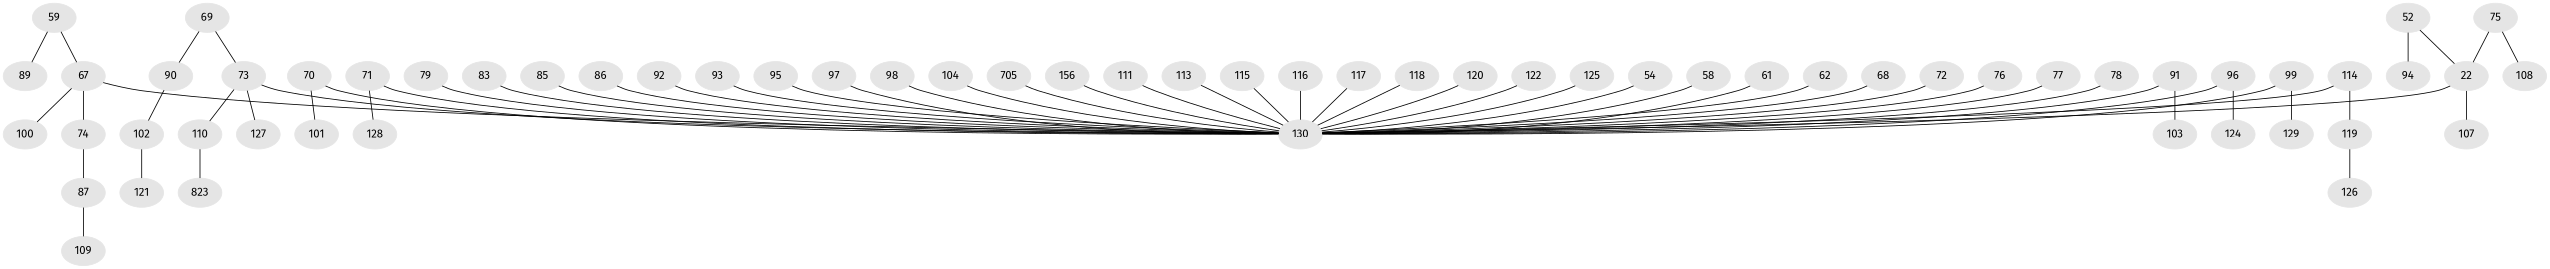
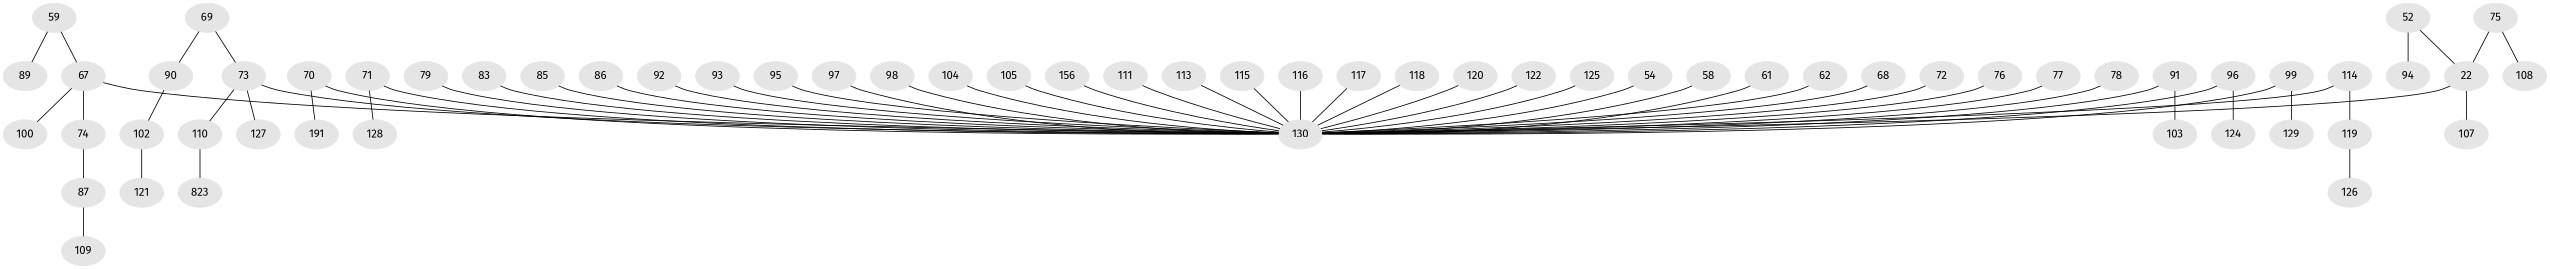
(1009, 76) -> (1009, 76)
(317, 134) -> (317, 134)
